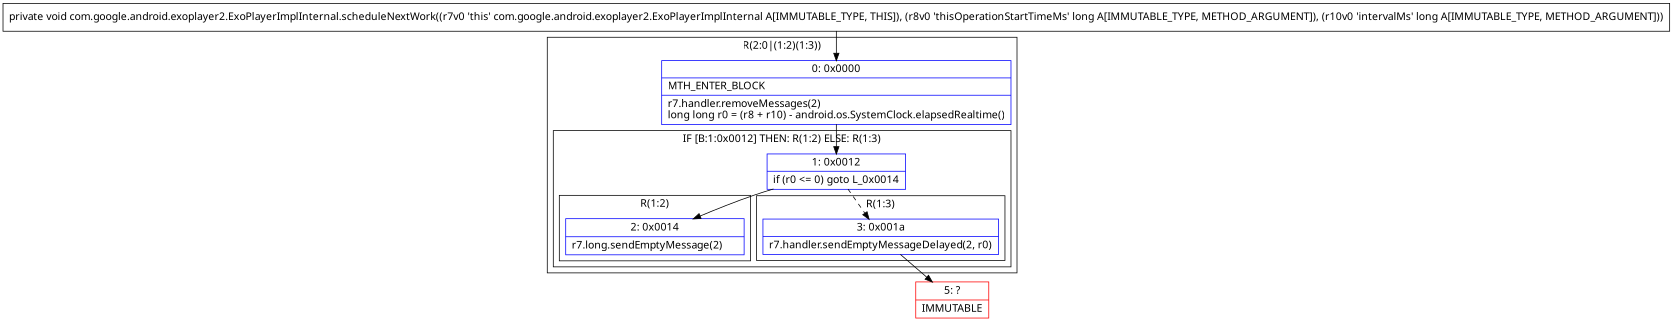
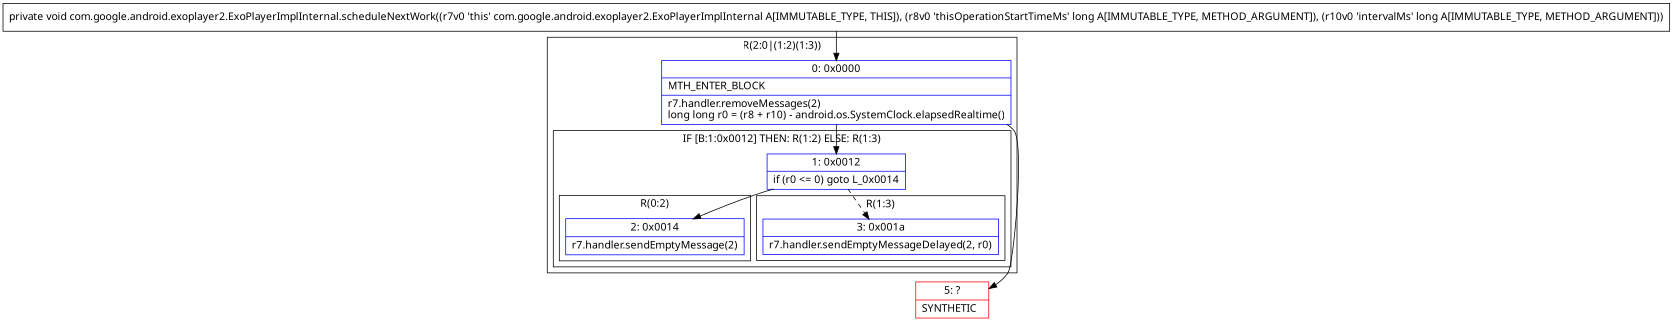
(655, 204) -> (655, 204)
(647, 245) -> (655, 245)
(913, 266) -> (1017, 206)
(952, 309) -> (949, 309)
